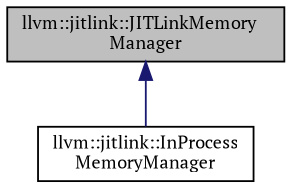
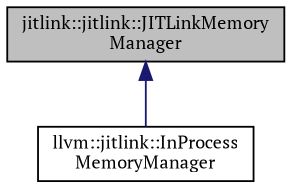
(146, 34) -> (146, 34)
